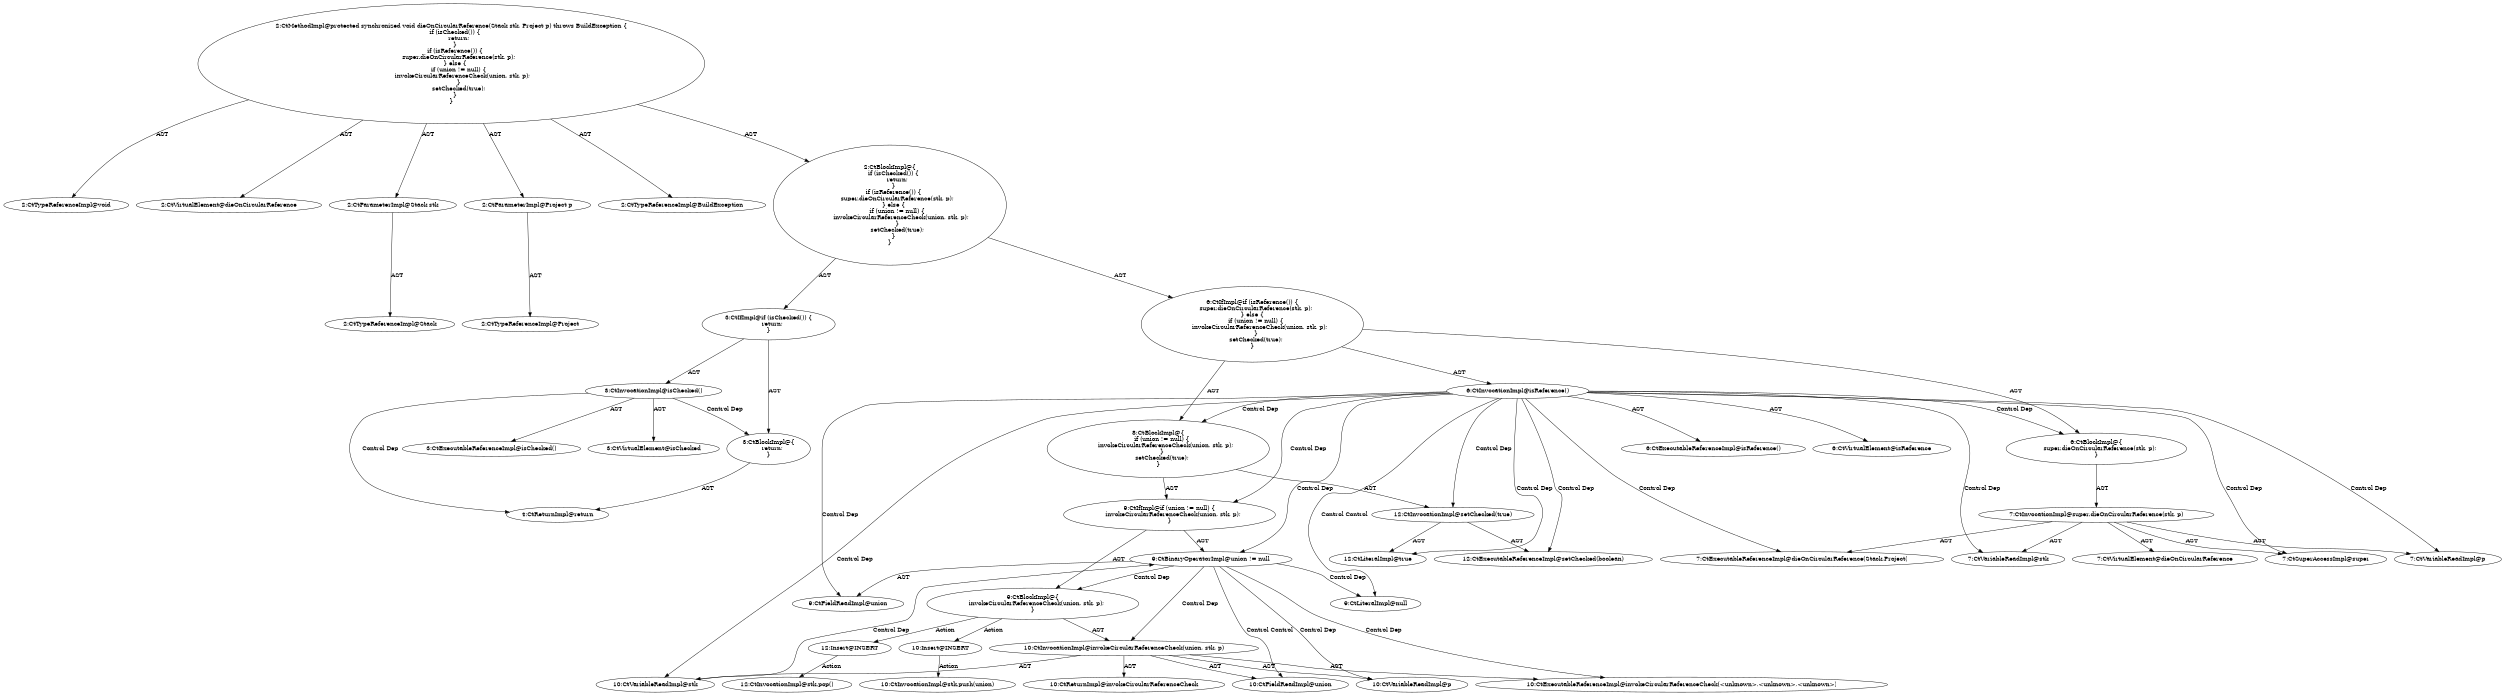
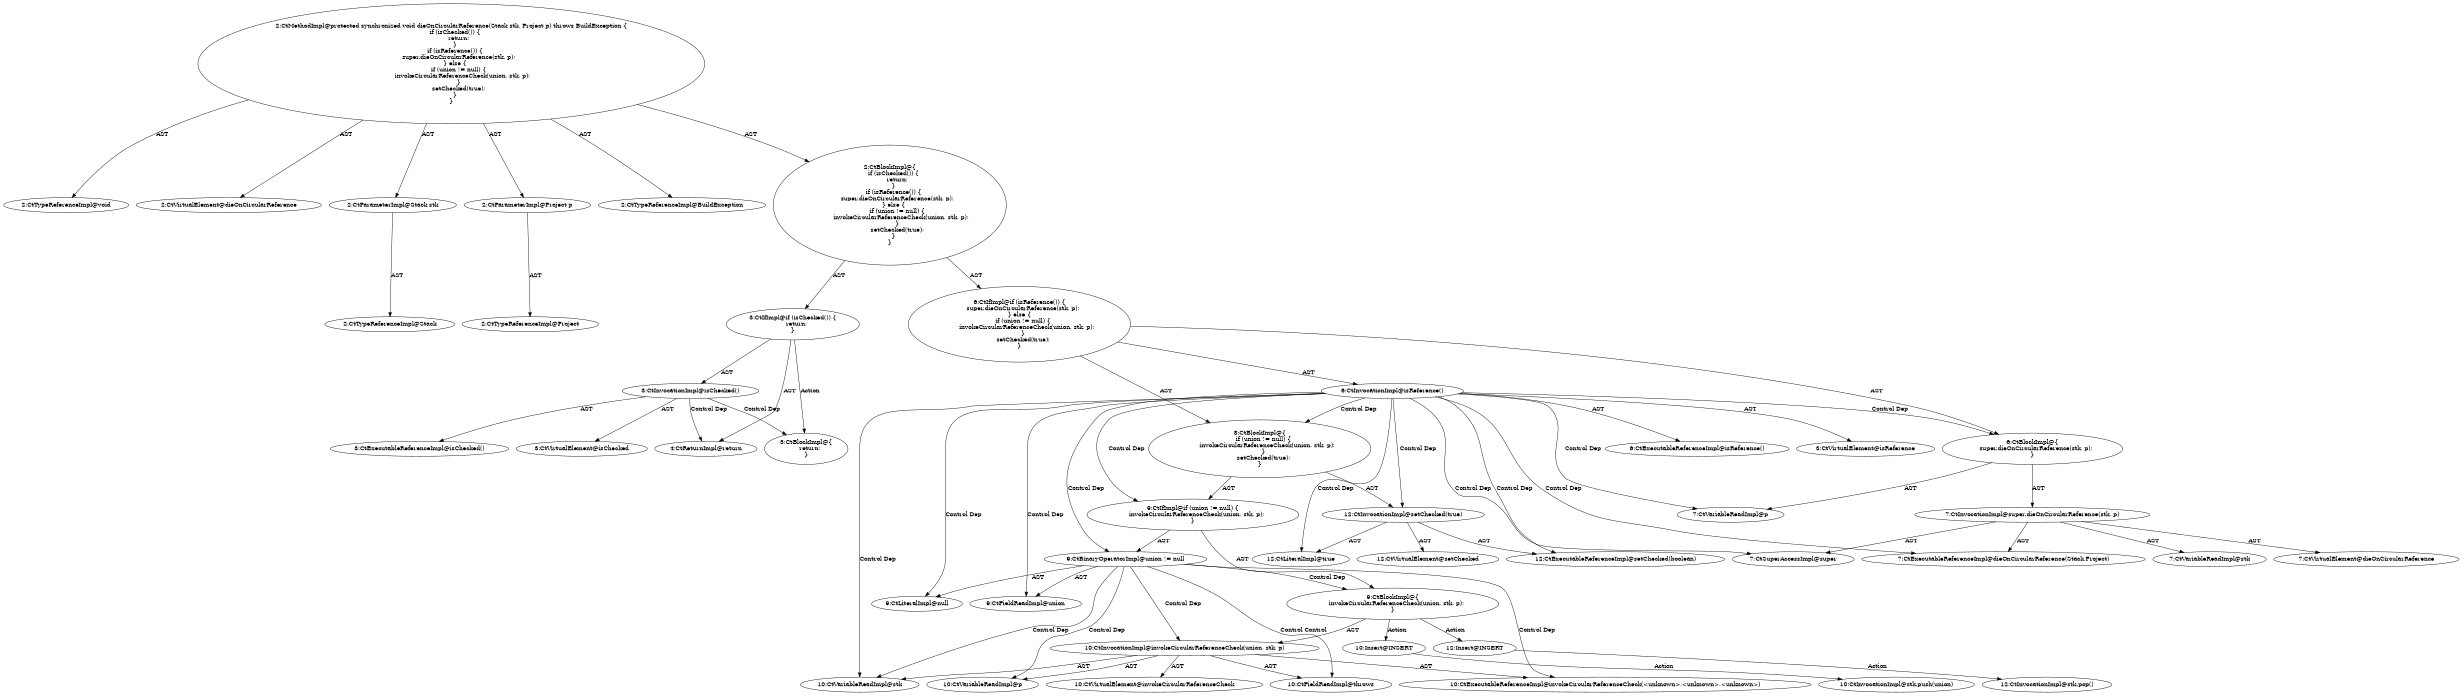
(775, 391) -> (810, 391)
(1869, 401) -> none
(1882, 449) -> (1866, 449)
(677, 493) -> (777, 404)
(1345, 515) -> (964, 515)
(2259, 545) -> (1882, 490)
none -> (1428, 559)
(1348, 577) -> (1038, 577)
(915, 605) -> (1012, 632)
(1124, 685) -> (1154, 685)
(1290, 685) -> (1331, 685)
